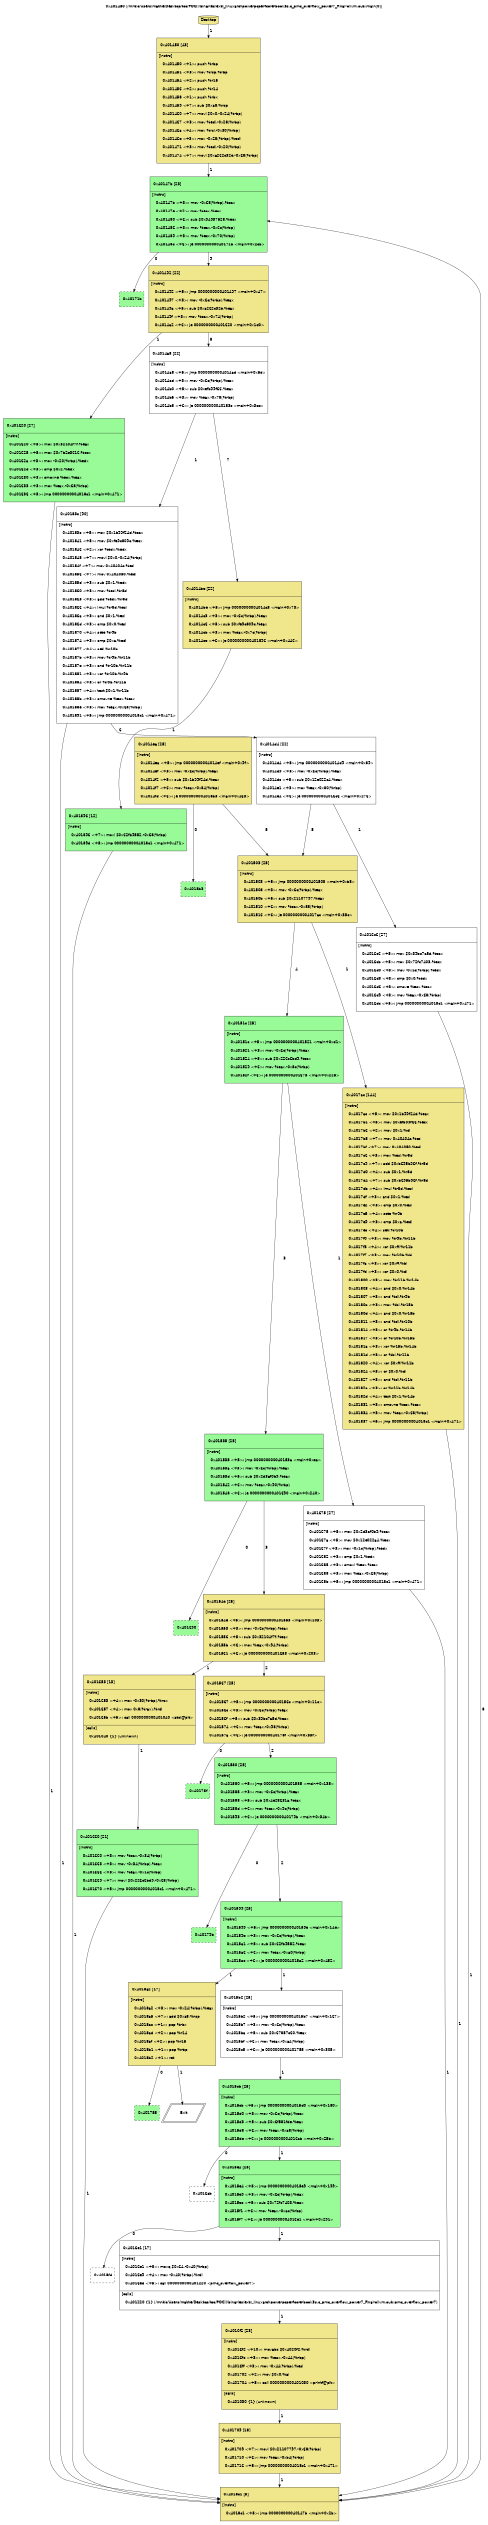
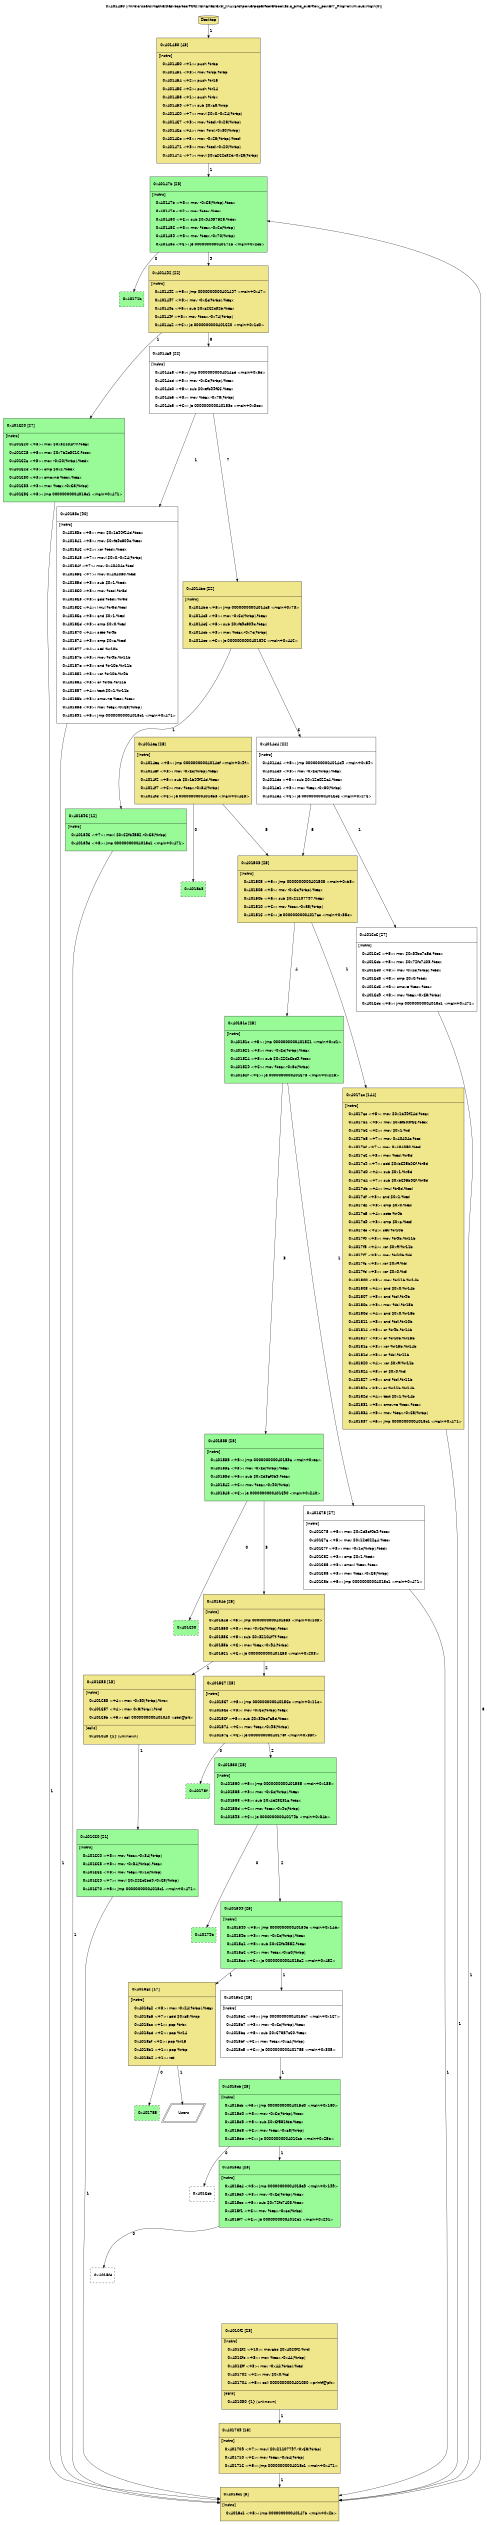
(180, 736) -> (279, 692)
(184, 2113) -> (184, 2113)
(280, 2275) -> none
